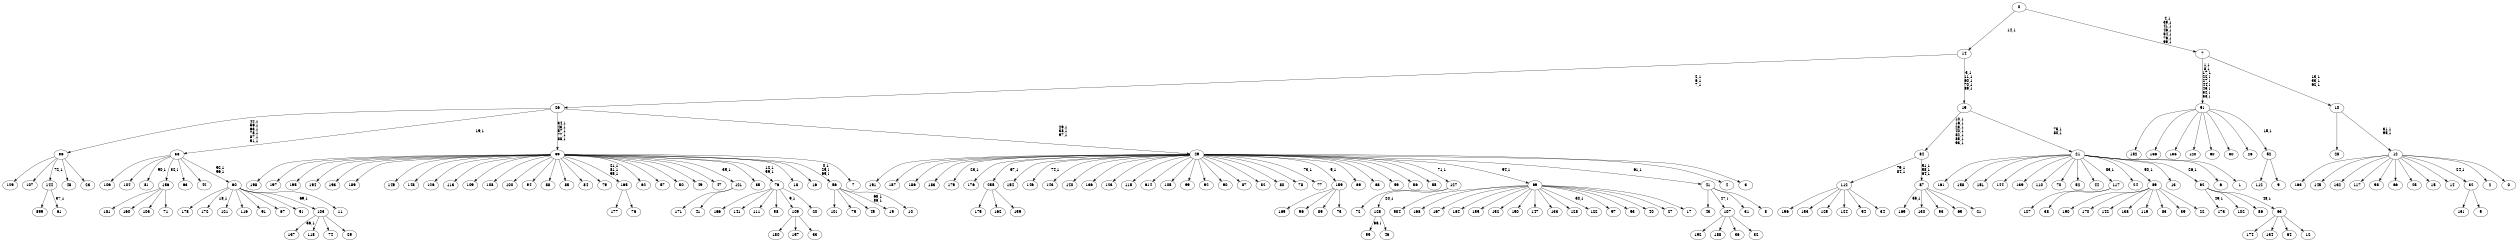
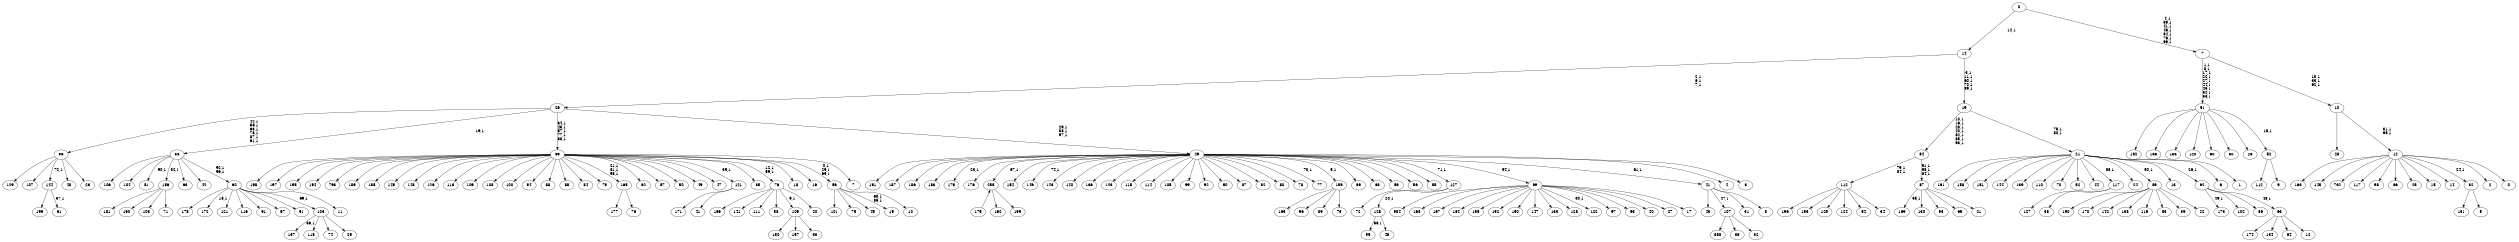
(332, 185) -> (332, 185)
none -> (372, 185)
(1148, 185) -> (1148, 185)
(2337, 185) -> (2337, 185)
(984, 197) -> (986, 200)
(40, 212) -> (40, 212)
(1698, 235) -> none
(1718, 235) -> (1718, 235)
